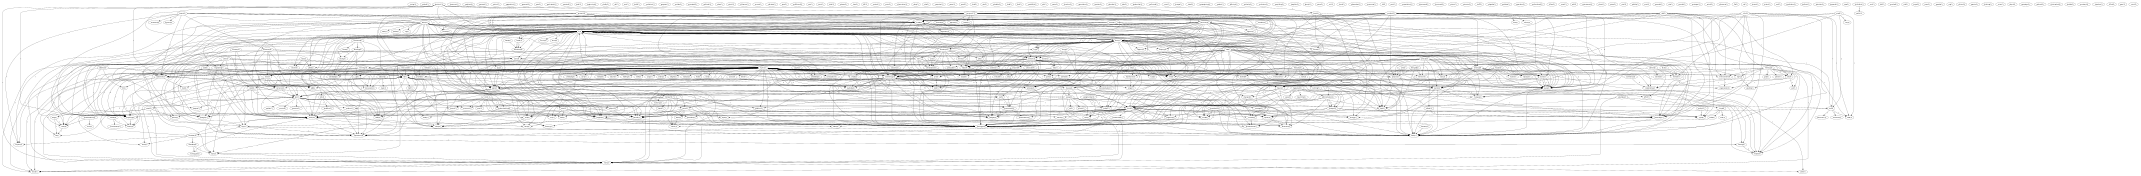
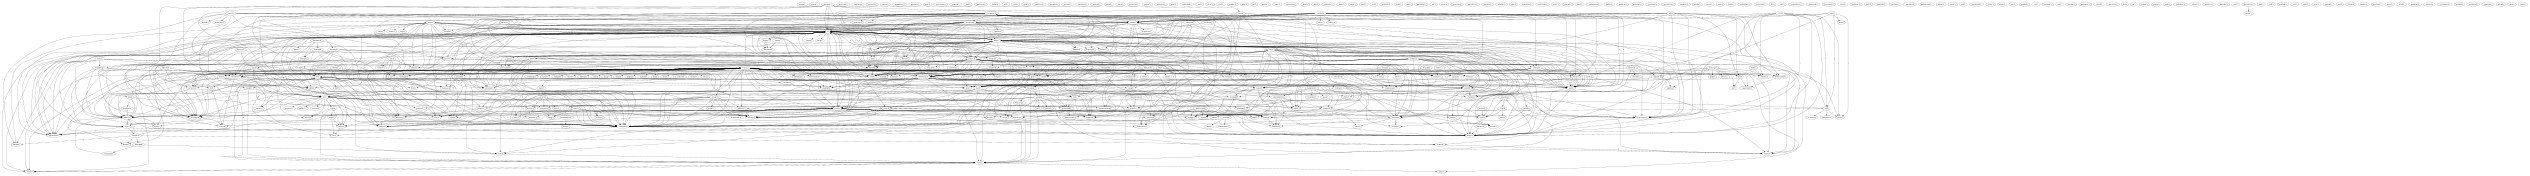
none -> (1209, 127)
